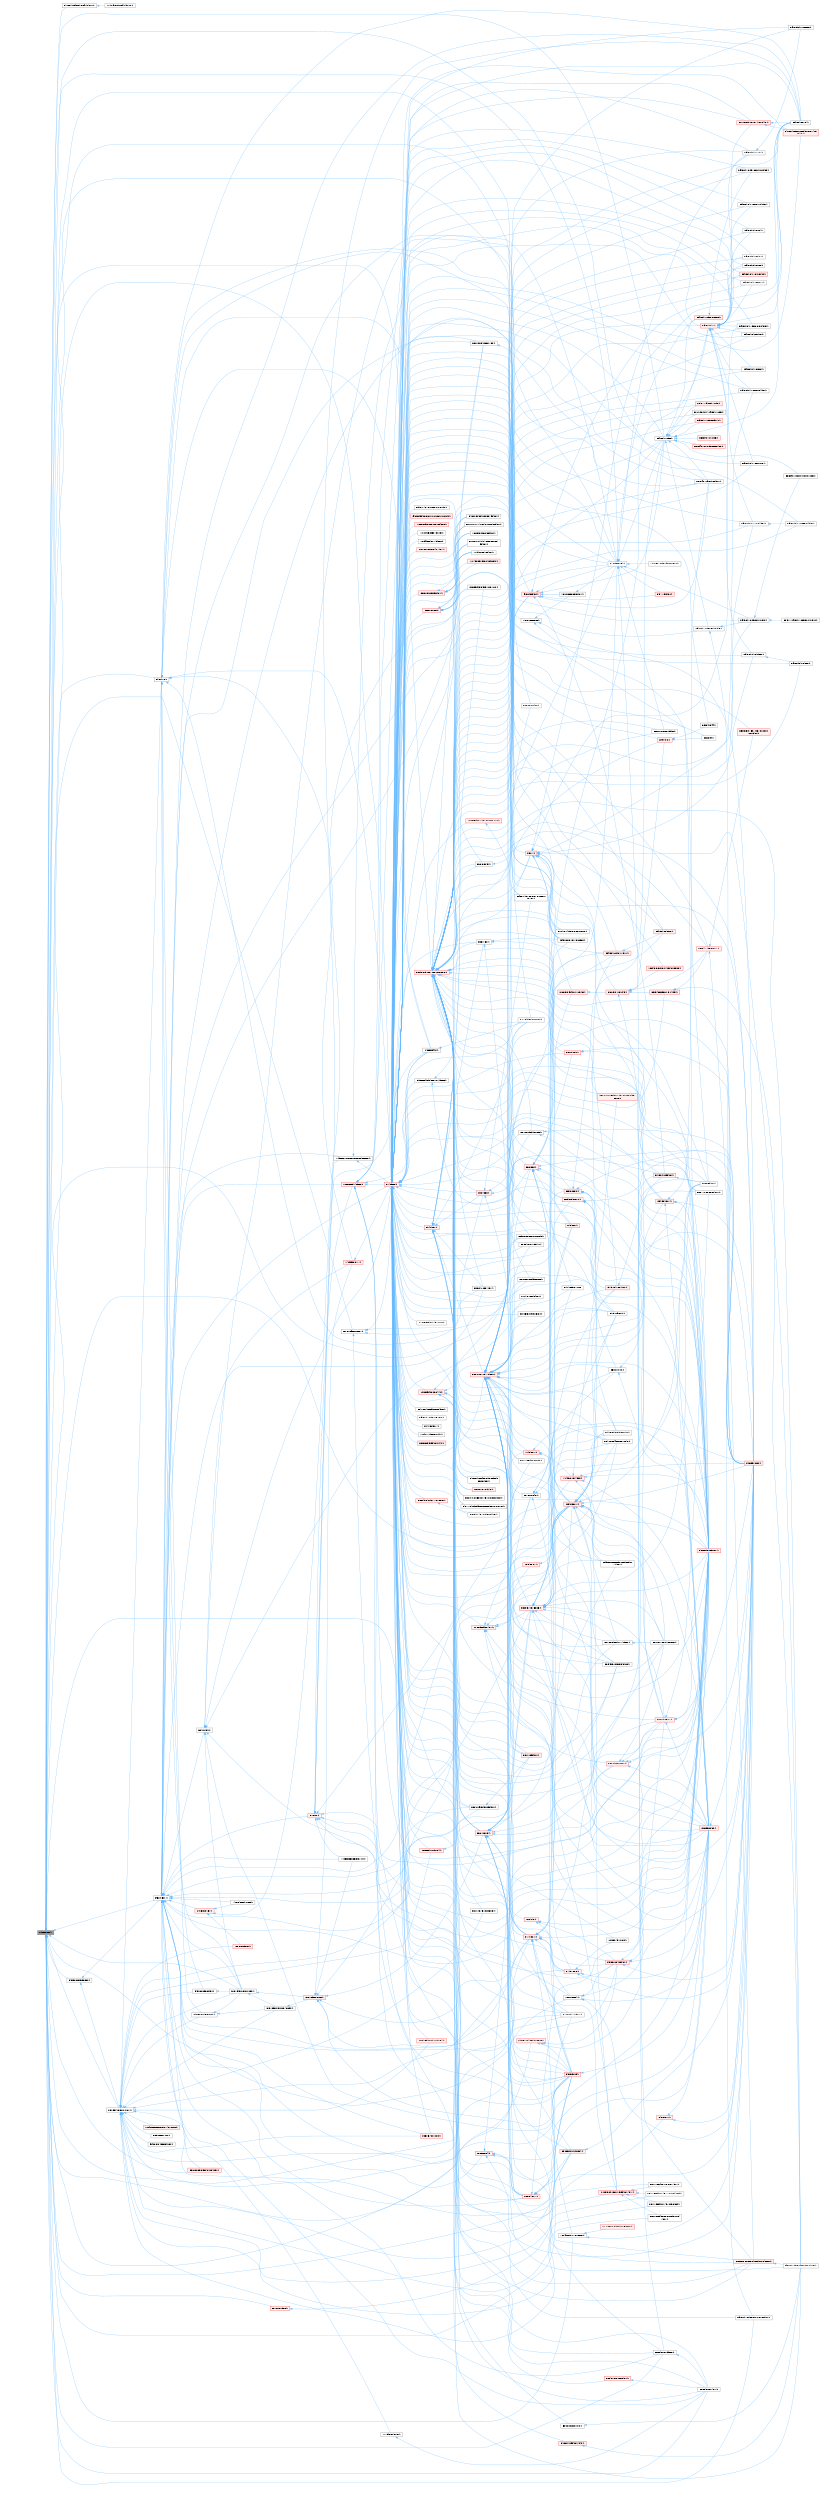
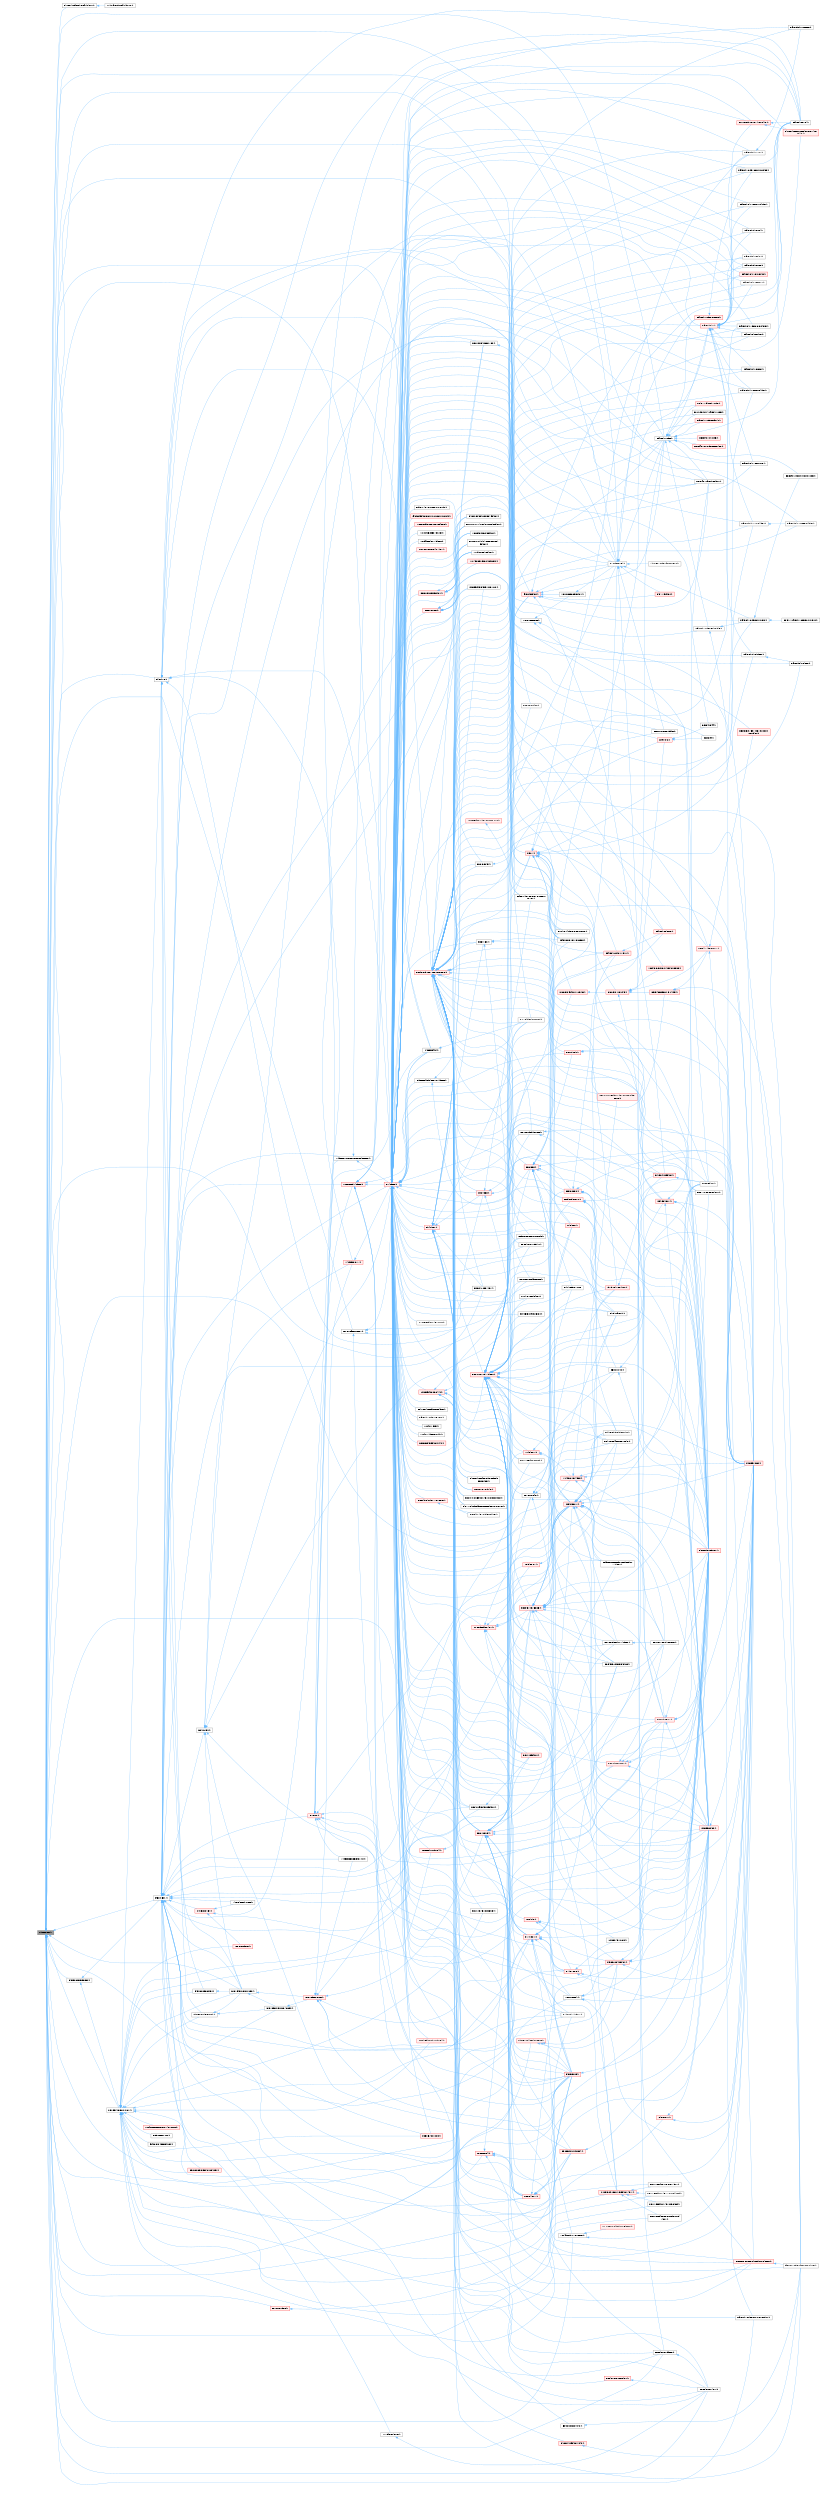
(432, 1426) -> (432, 1426)
